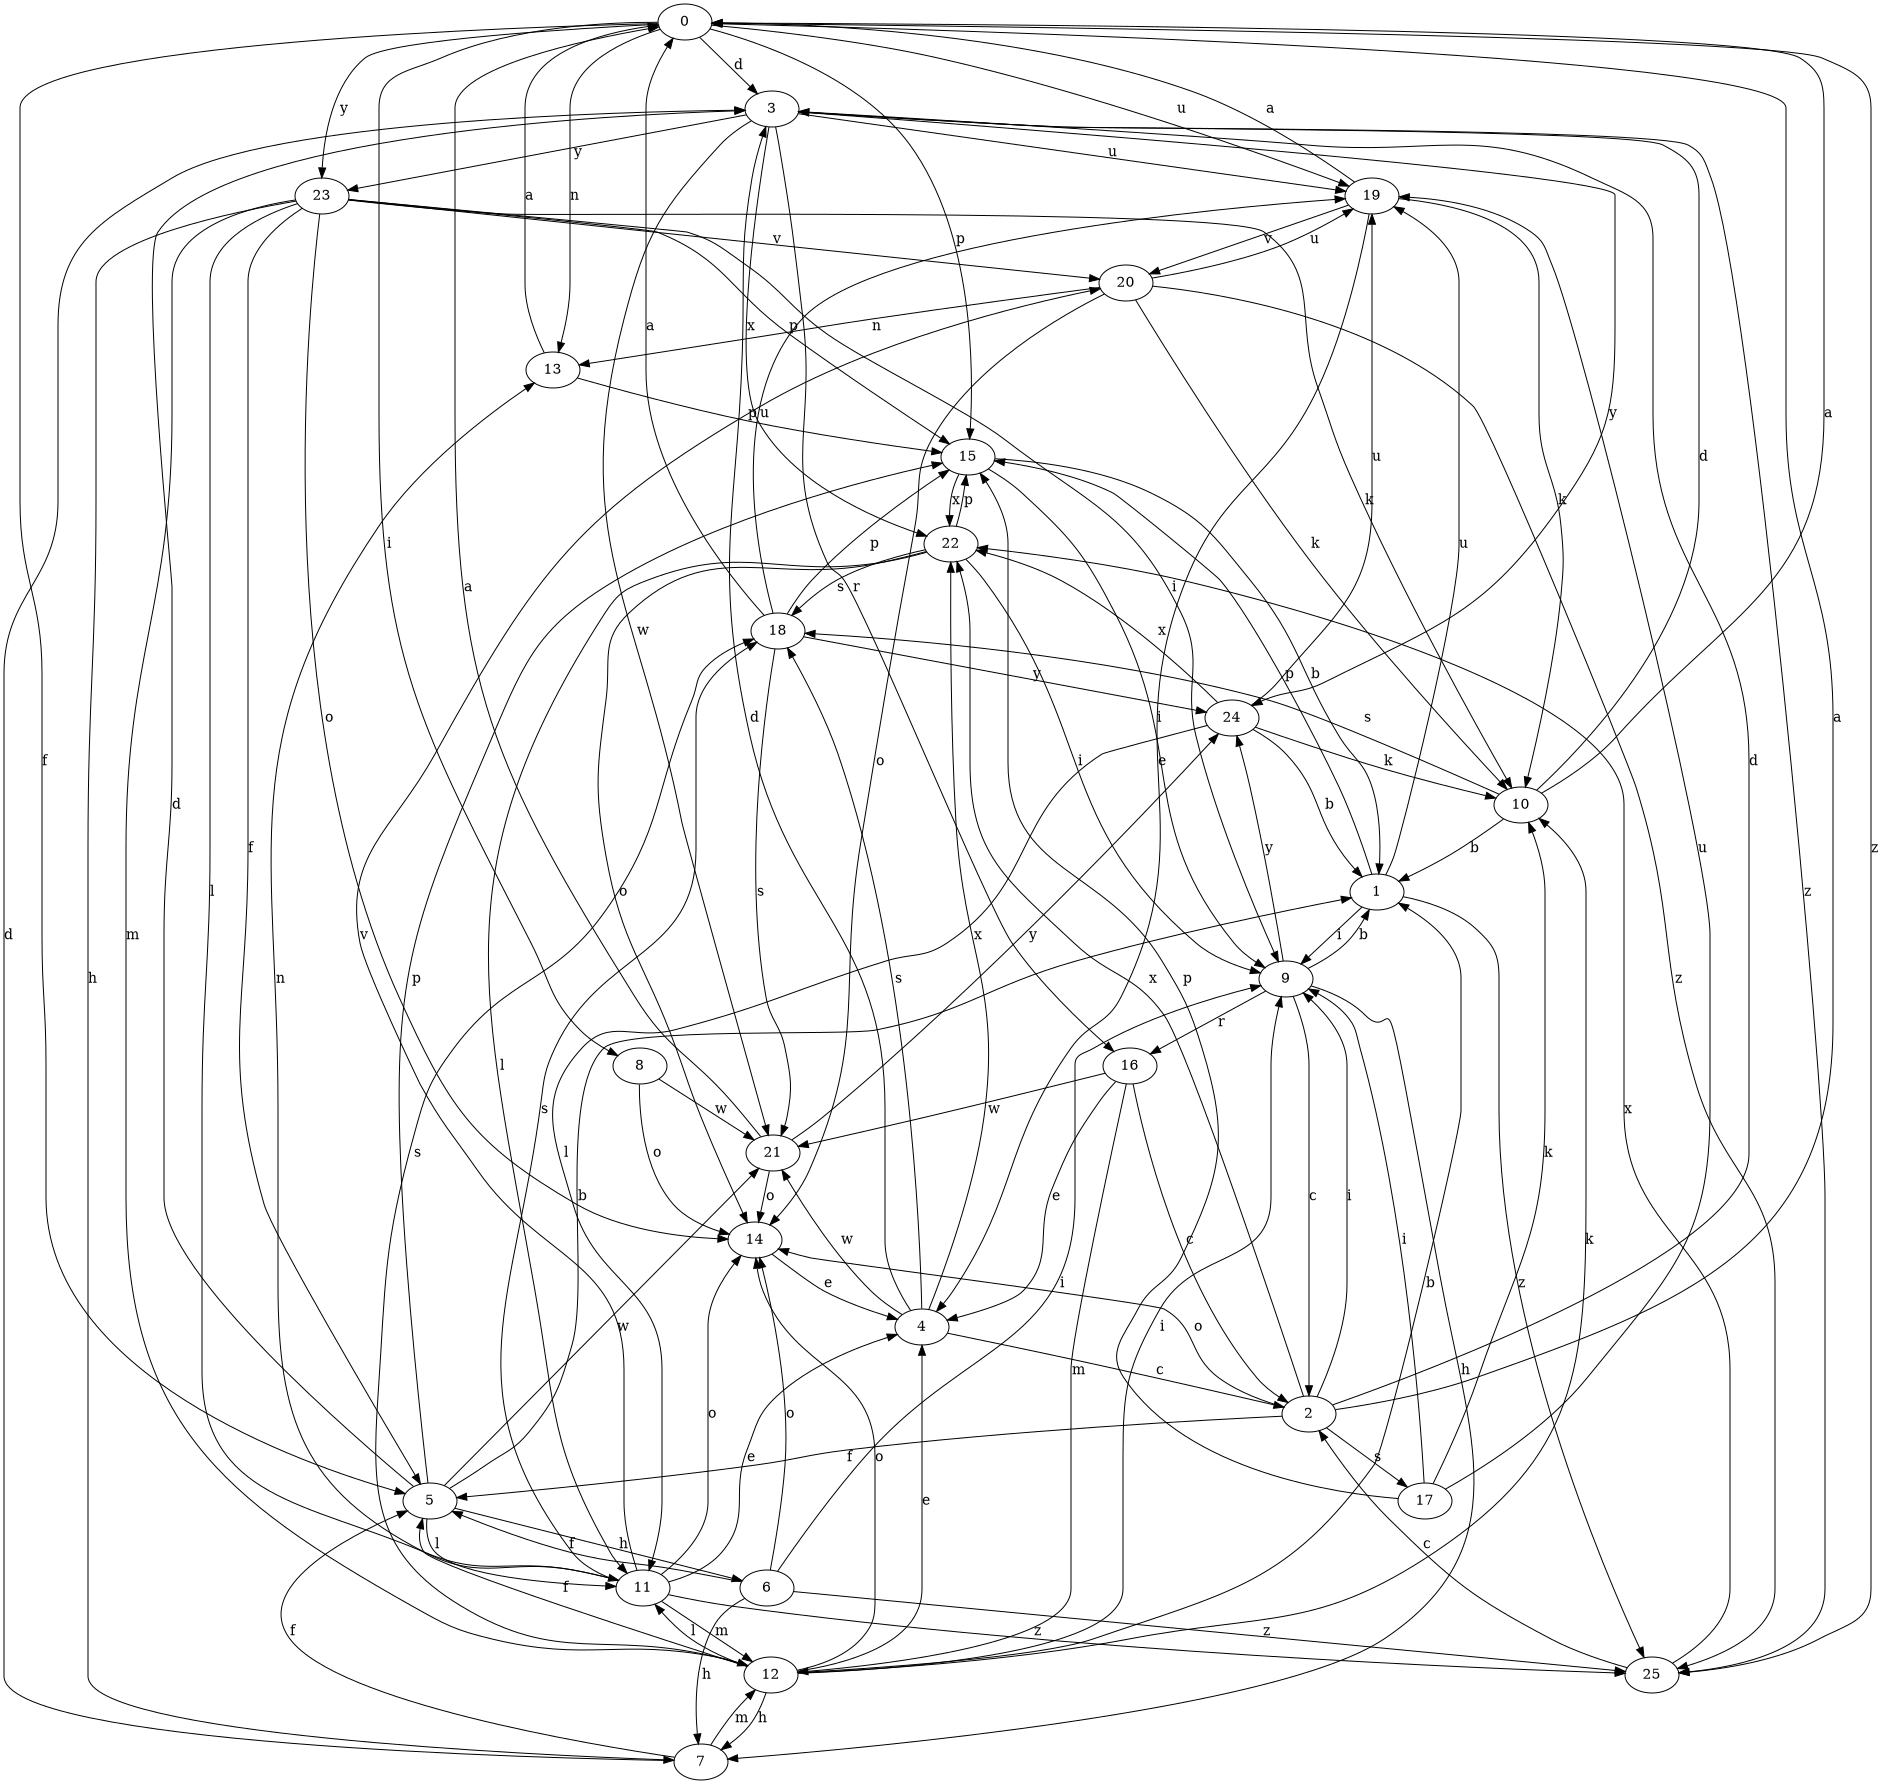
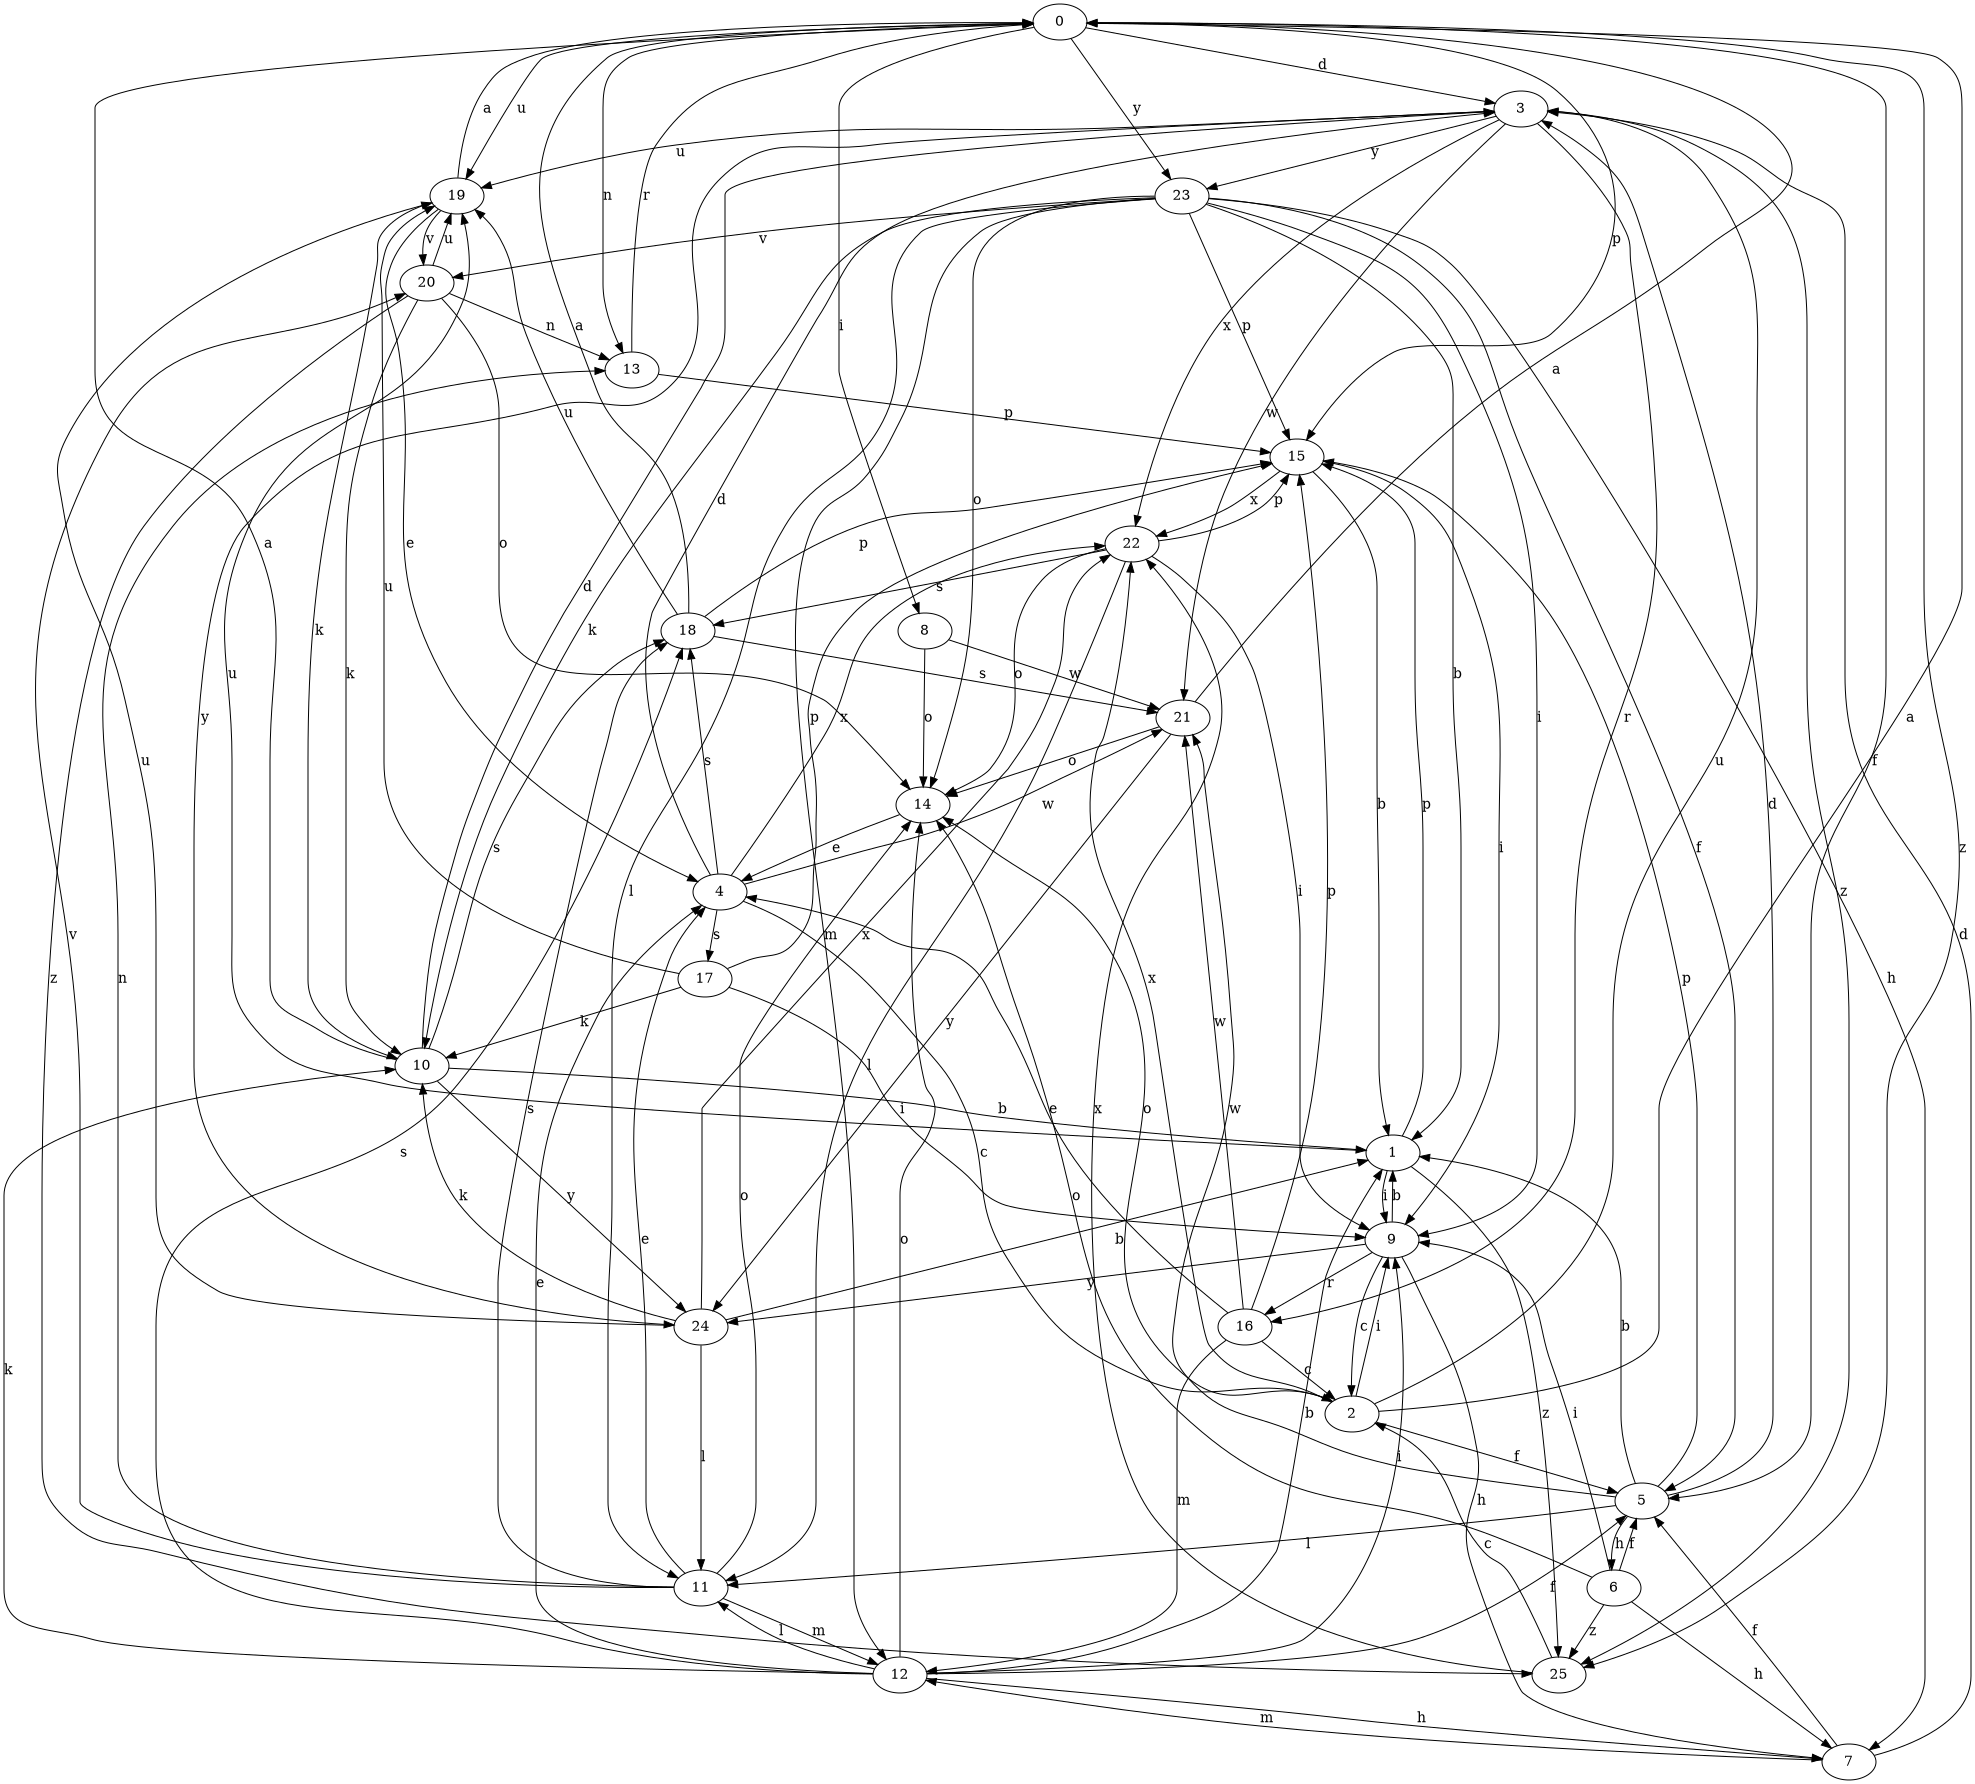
(530, 196) -> (646, 196)
none -> (1453, 609)
(1000, 674) -> (558, 1193)
(1754, 762) -> (1720, 762)
none -> (1327, 901)
(1363, 1454) -> (713, 930)
(1140, 1647) -> none
